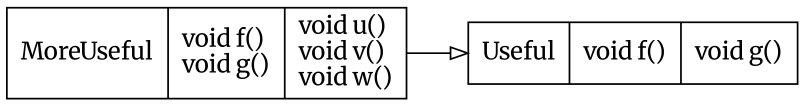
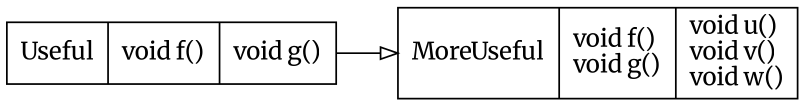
(429, 53) -> (359, 53)
